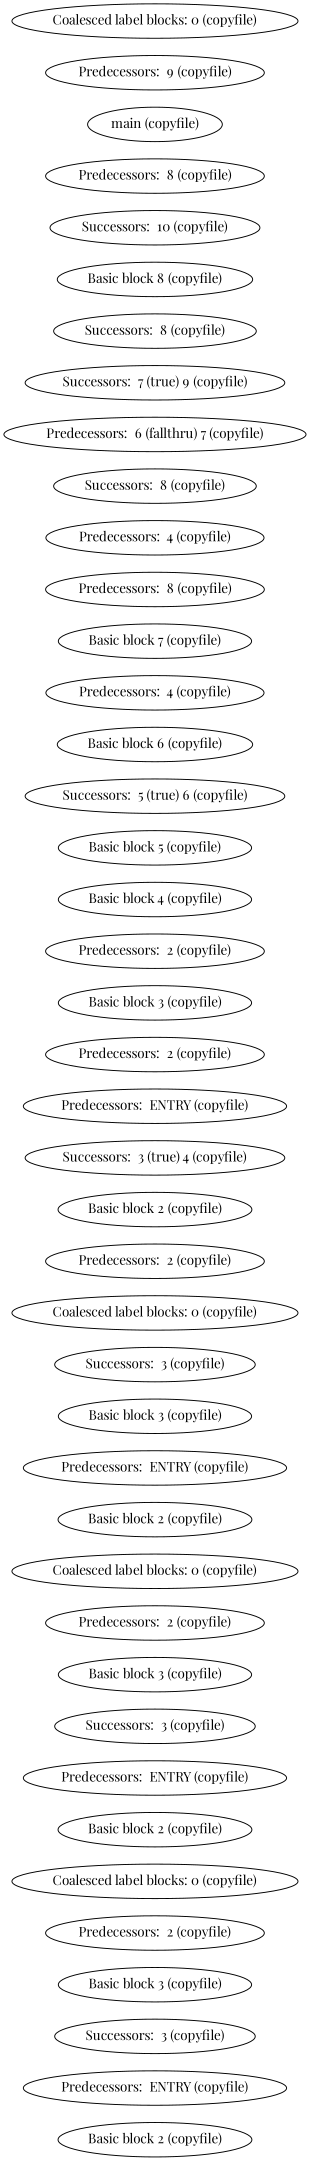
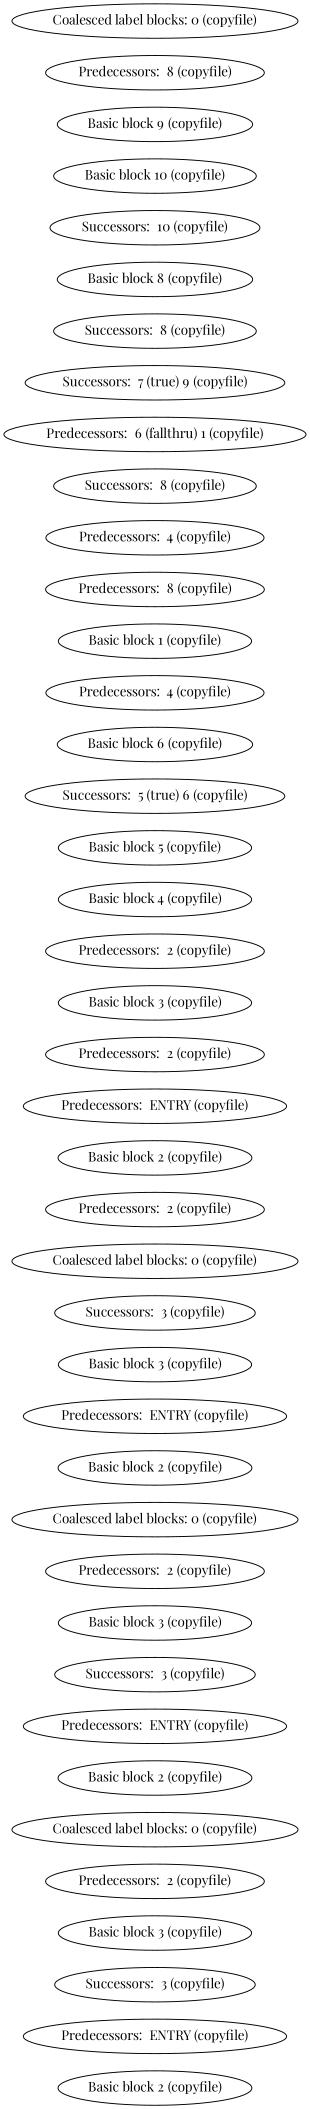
(155, 73) -> none
none -> (155, 124)
(155, 124) -> none
none -> (155, 176)
(155, 434) -> (155, 434)
(155, 641) -> (155, 641)
(155, 1158) -> none
